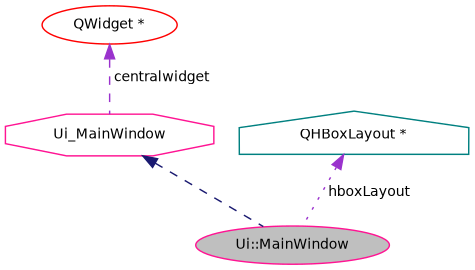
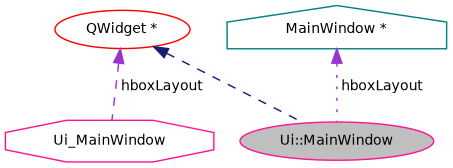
(160, 78) -> (160, 87)
(354, 135) -> (337, 29)
(209, 195) -> (235, 88)
